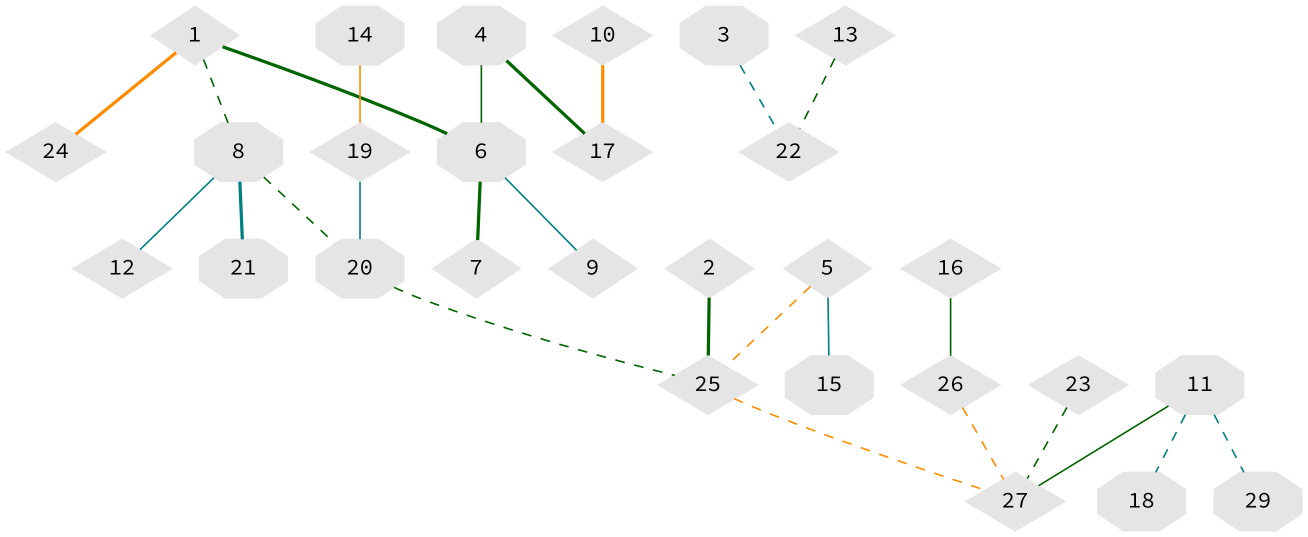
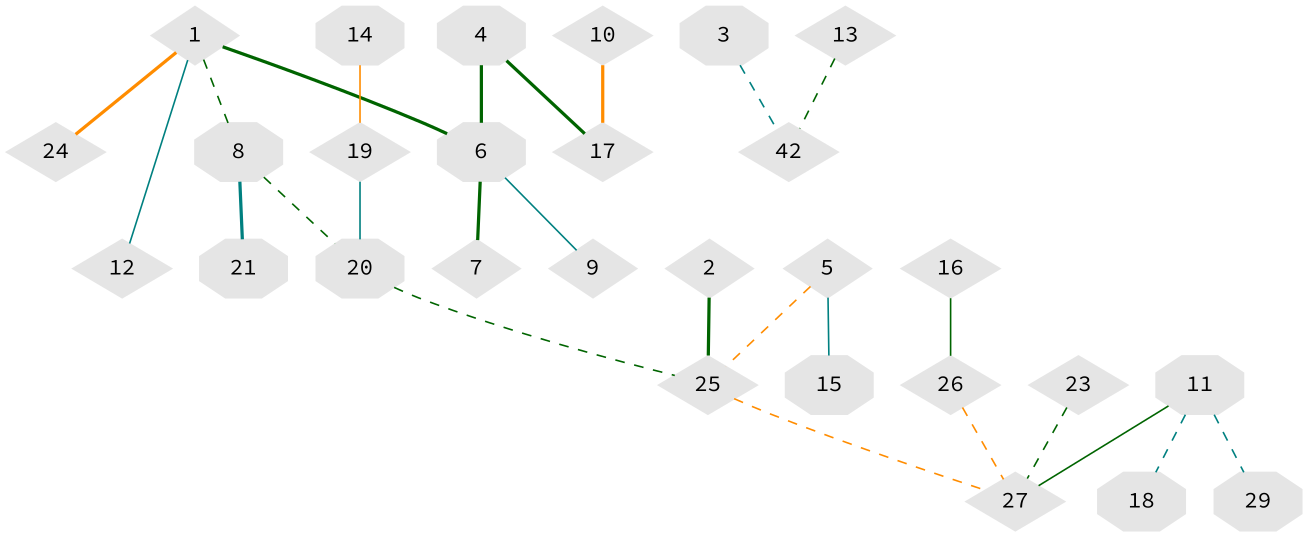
(481, 94) -> (481, 94)
(789, 152) -> (789, 152)
(177, 214) -> (159, 152)
